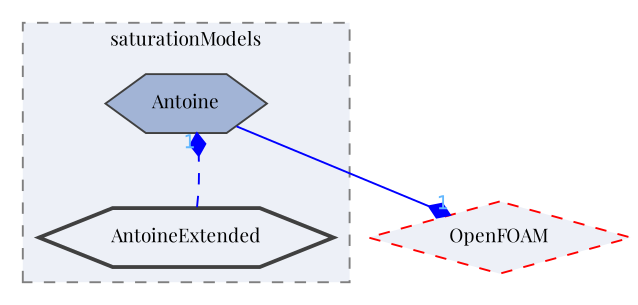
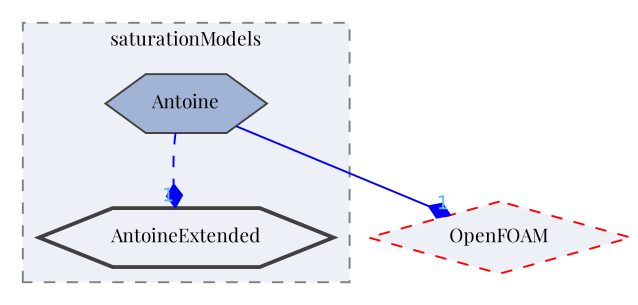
(199, 182) -> (174, 159)
